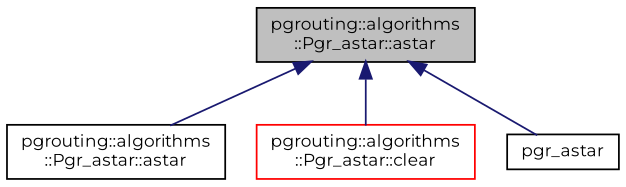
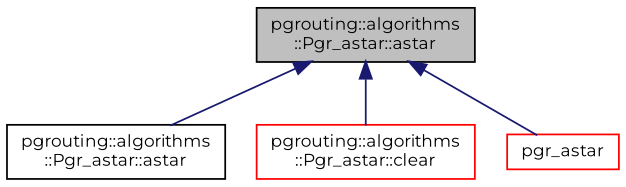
(563, 152) -> (563, 152)
